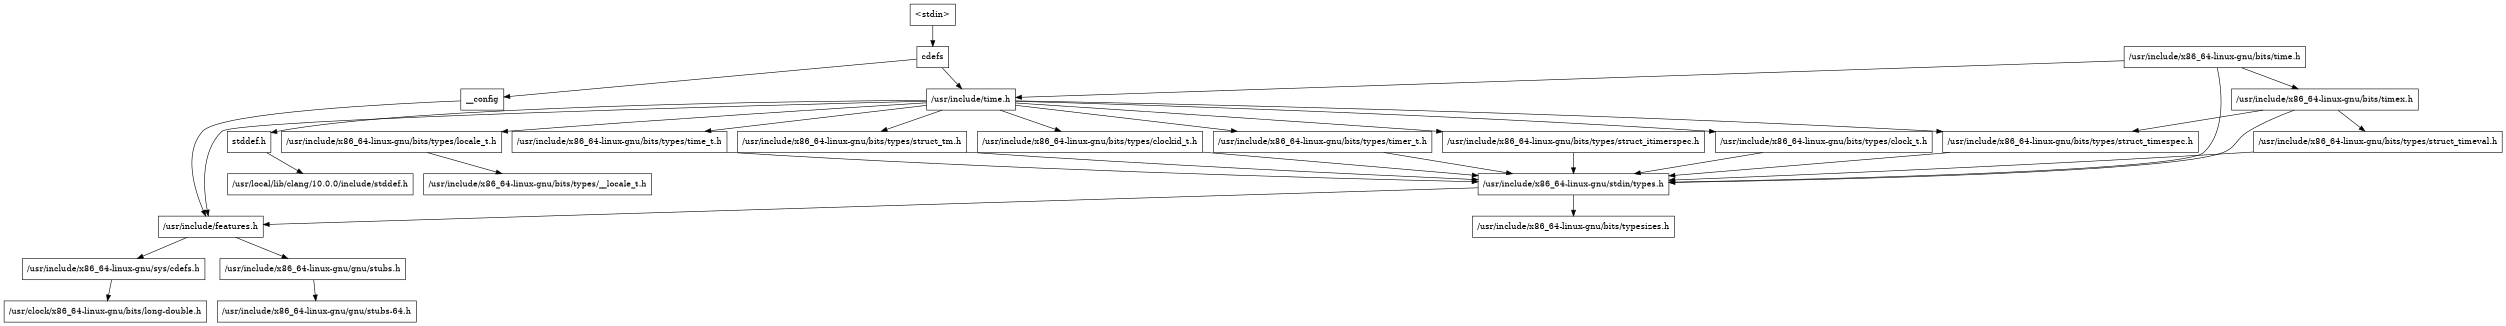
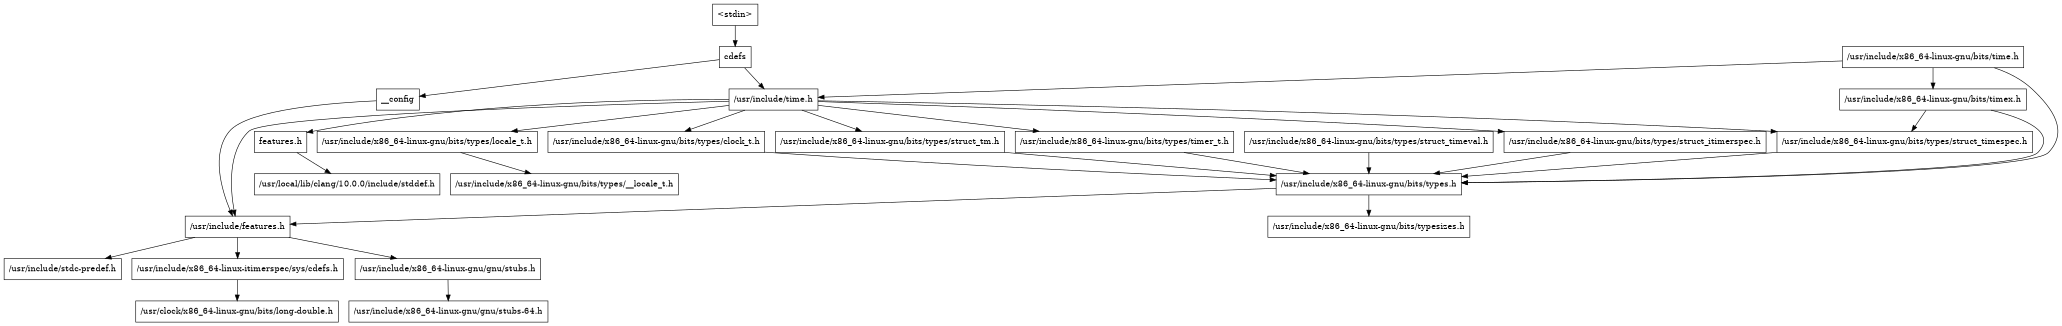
(2349, 119) -> none
(249, 142) -> (281, 142)
(620, 142) -> none
(1090, 142) -> none
(1574, 184) -> (1369, 184)
none -> (63, 269)
(114, 269) -> (238, 269)
